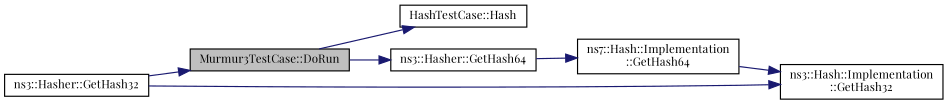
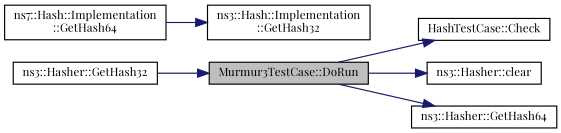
(463, 16) -> (484, 29)
(551, 58) -> none
none -> (484, 73)
(459, 87) -> none
